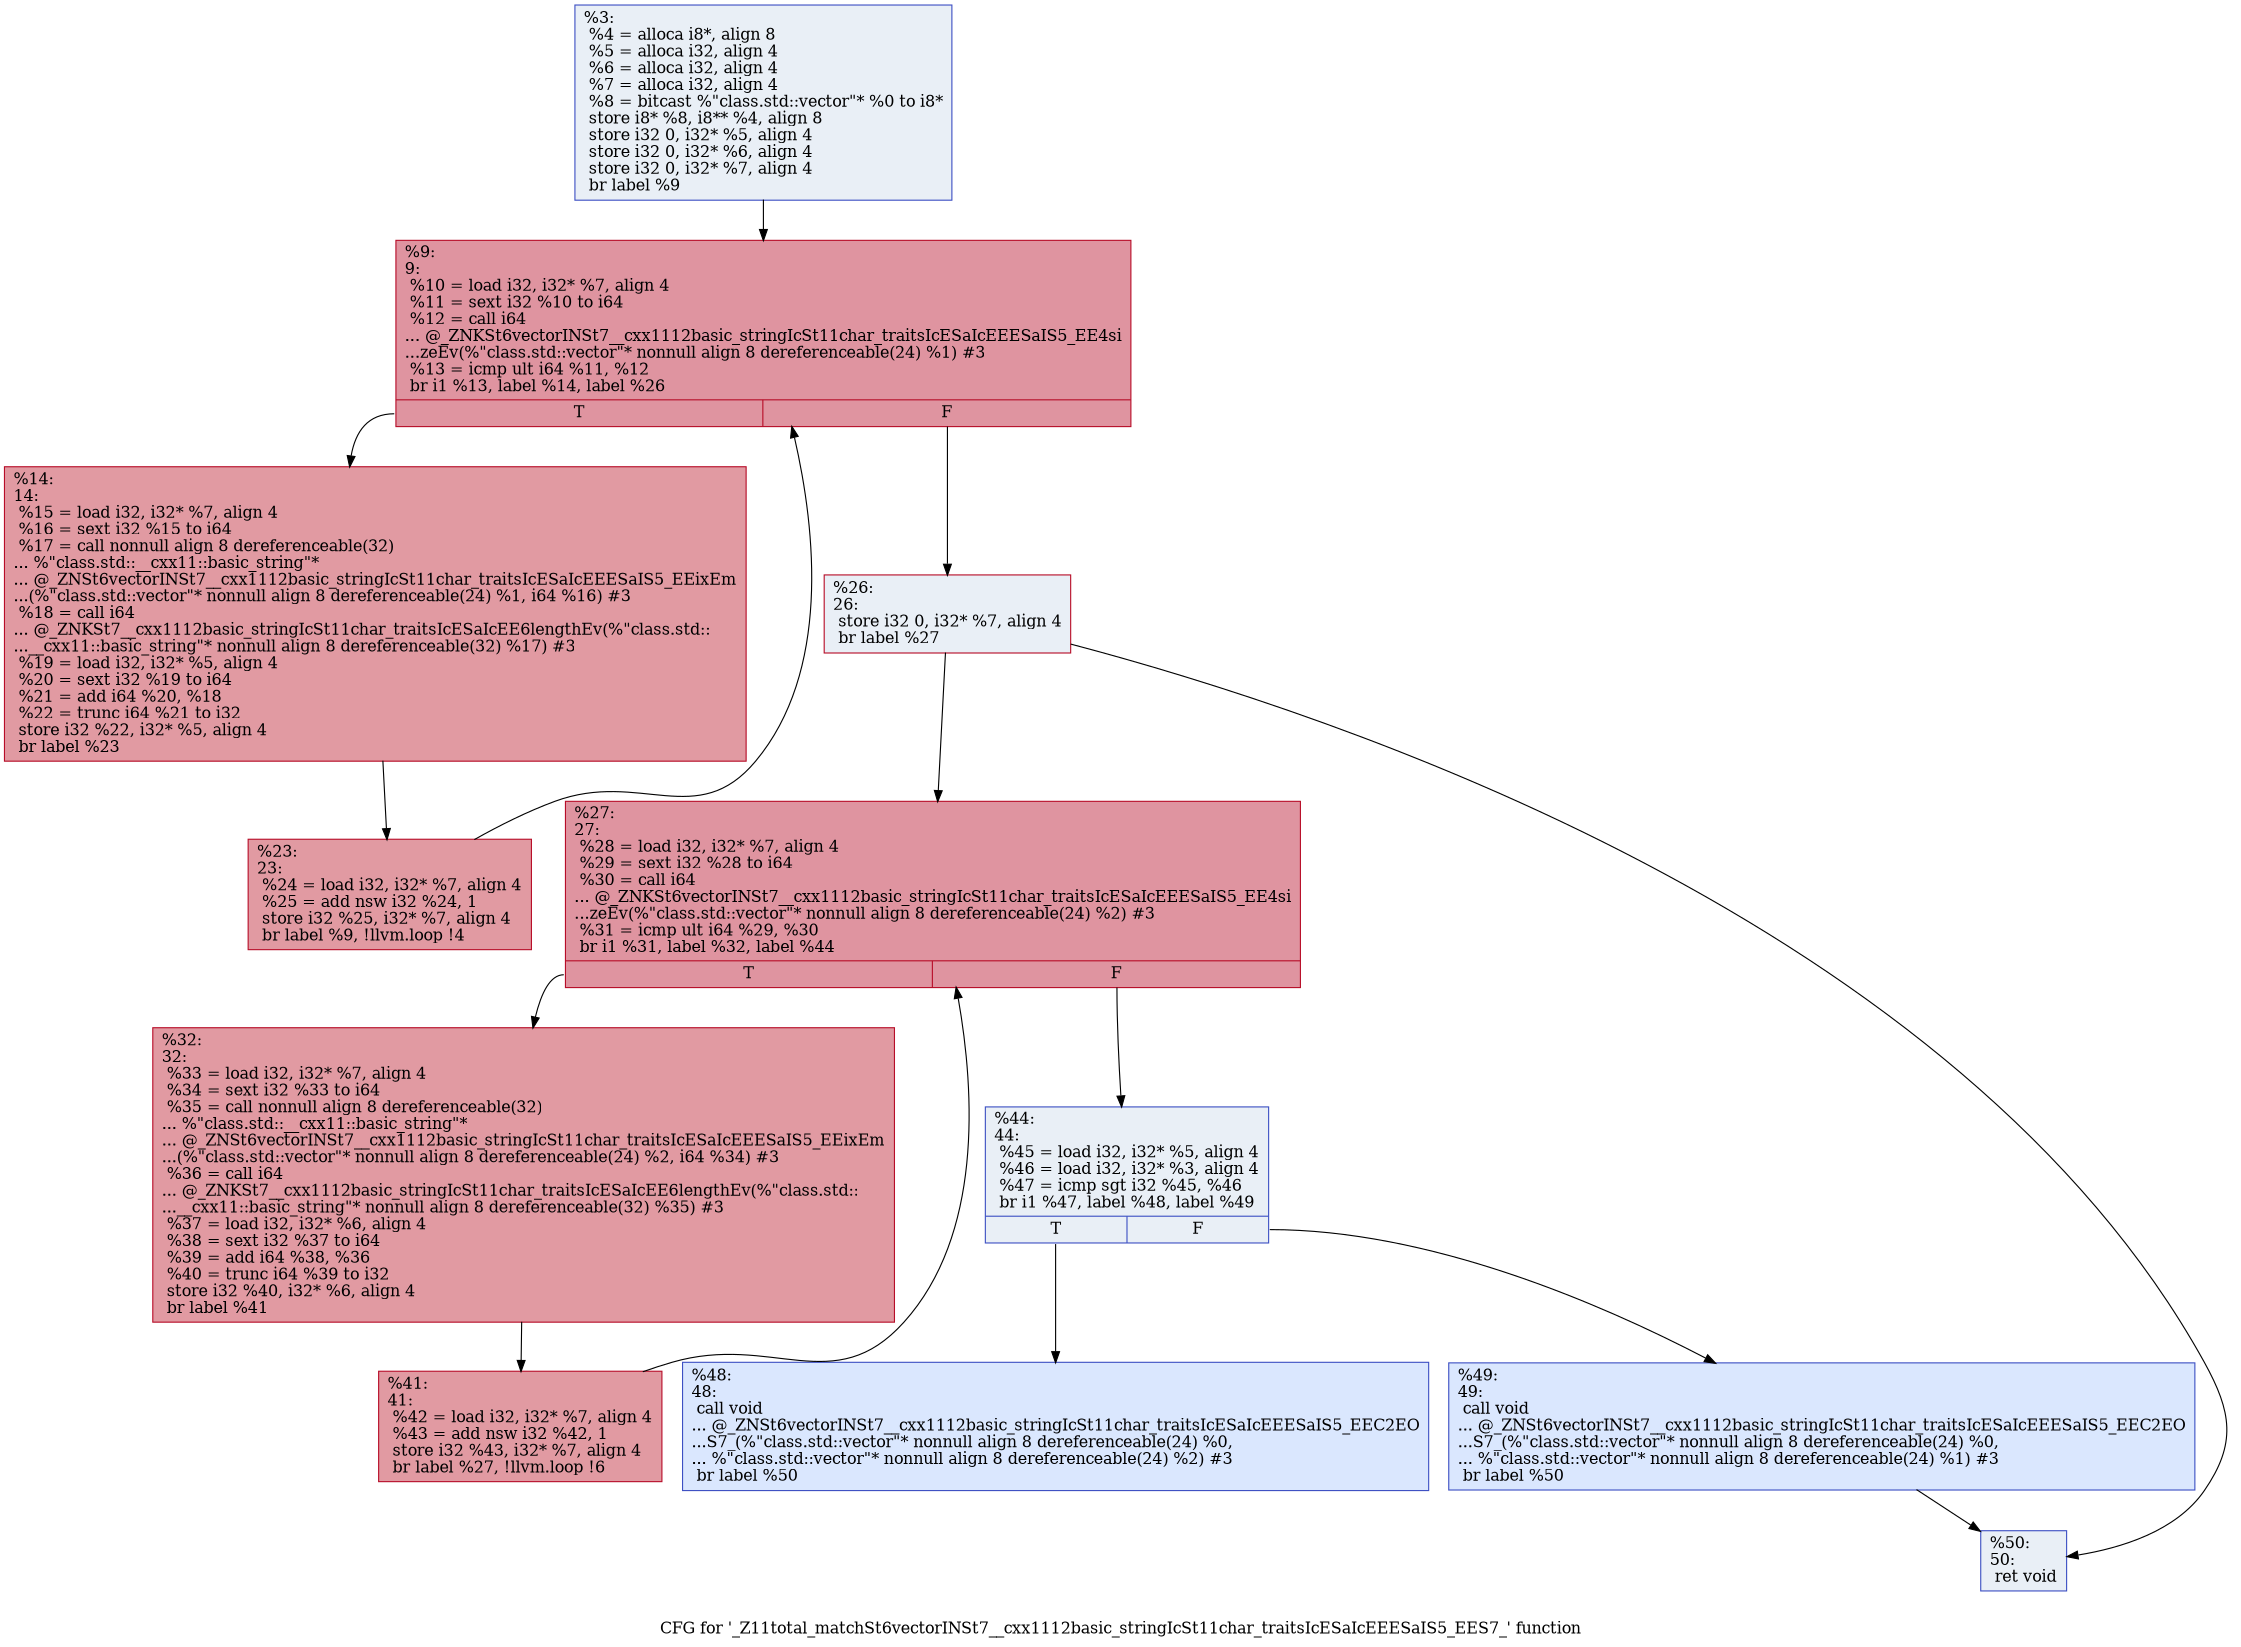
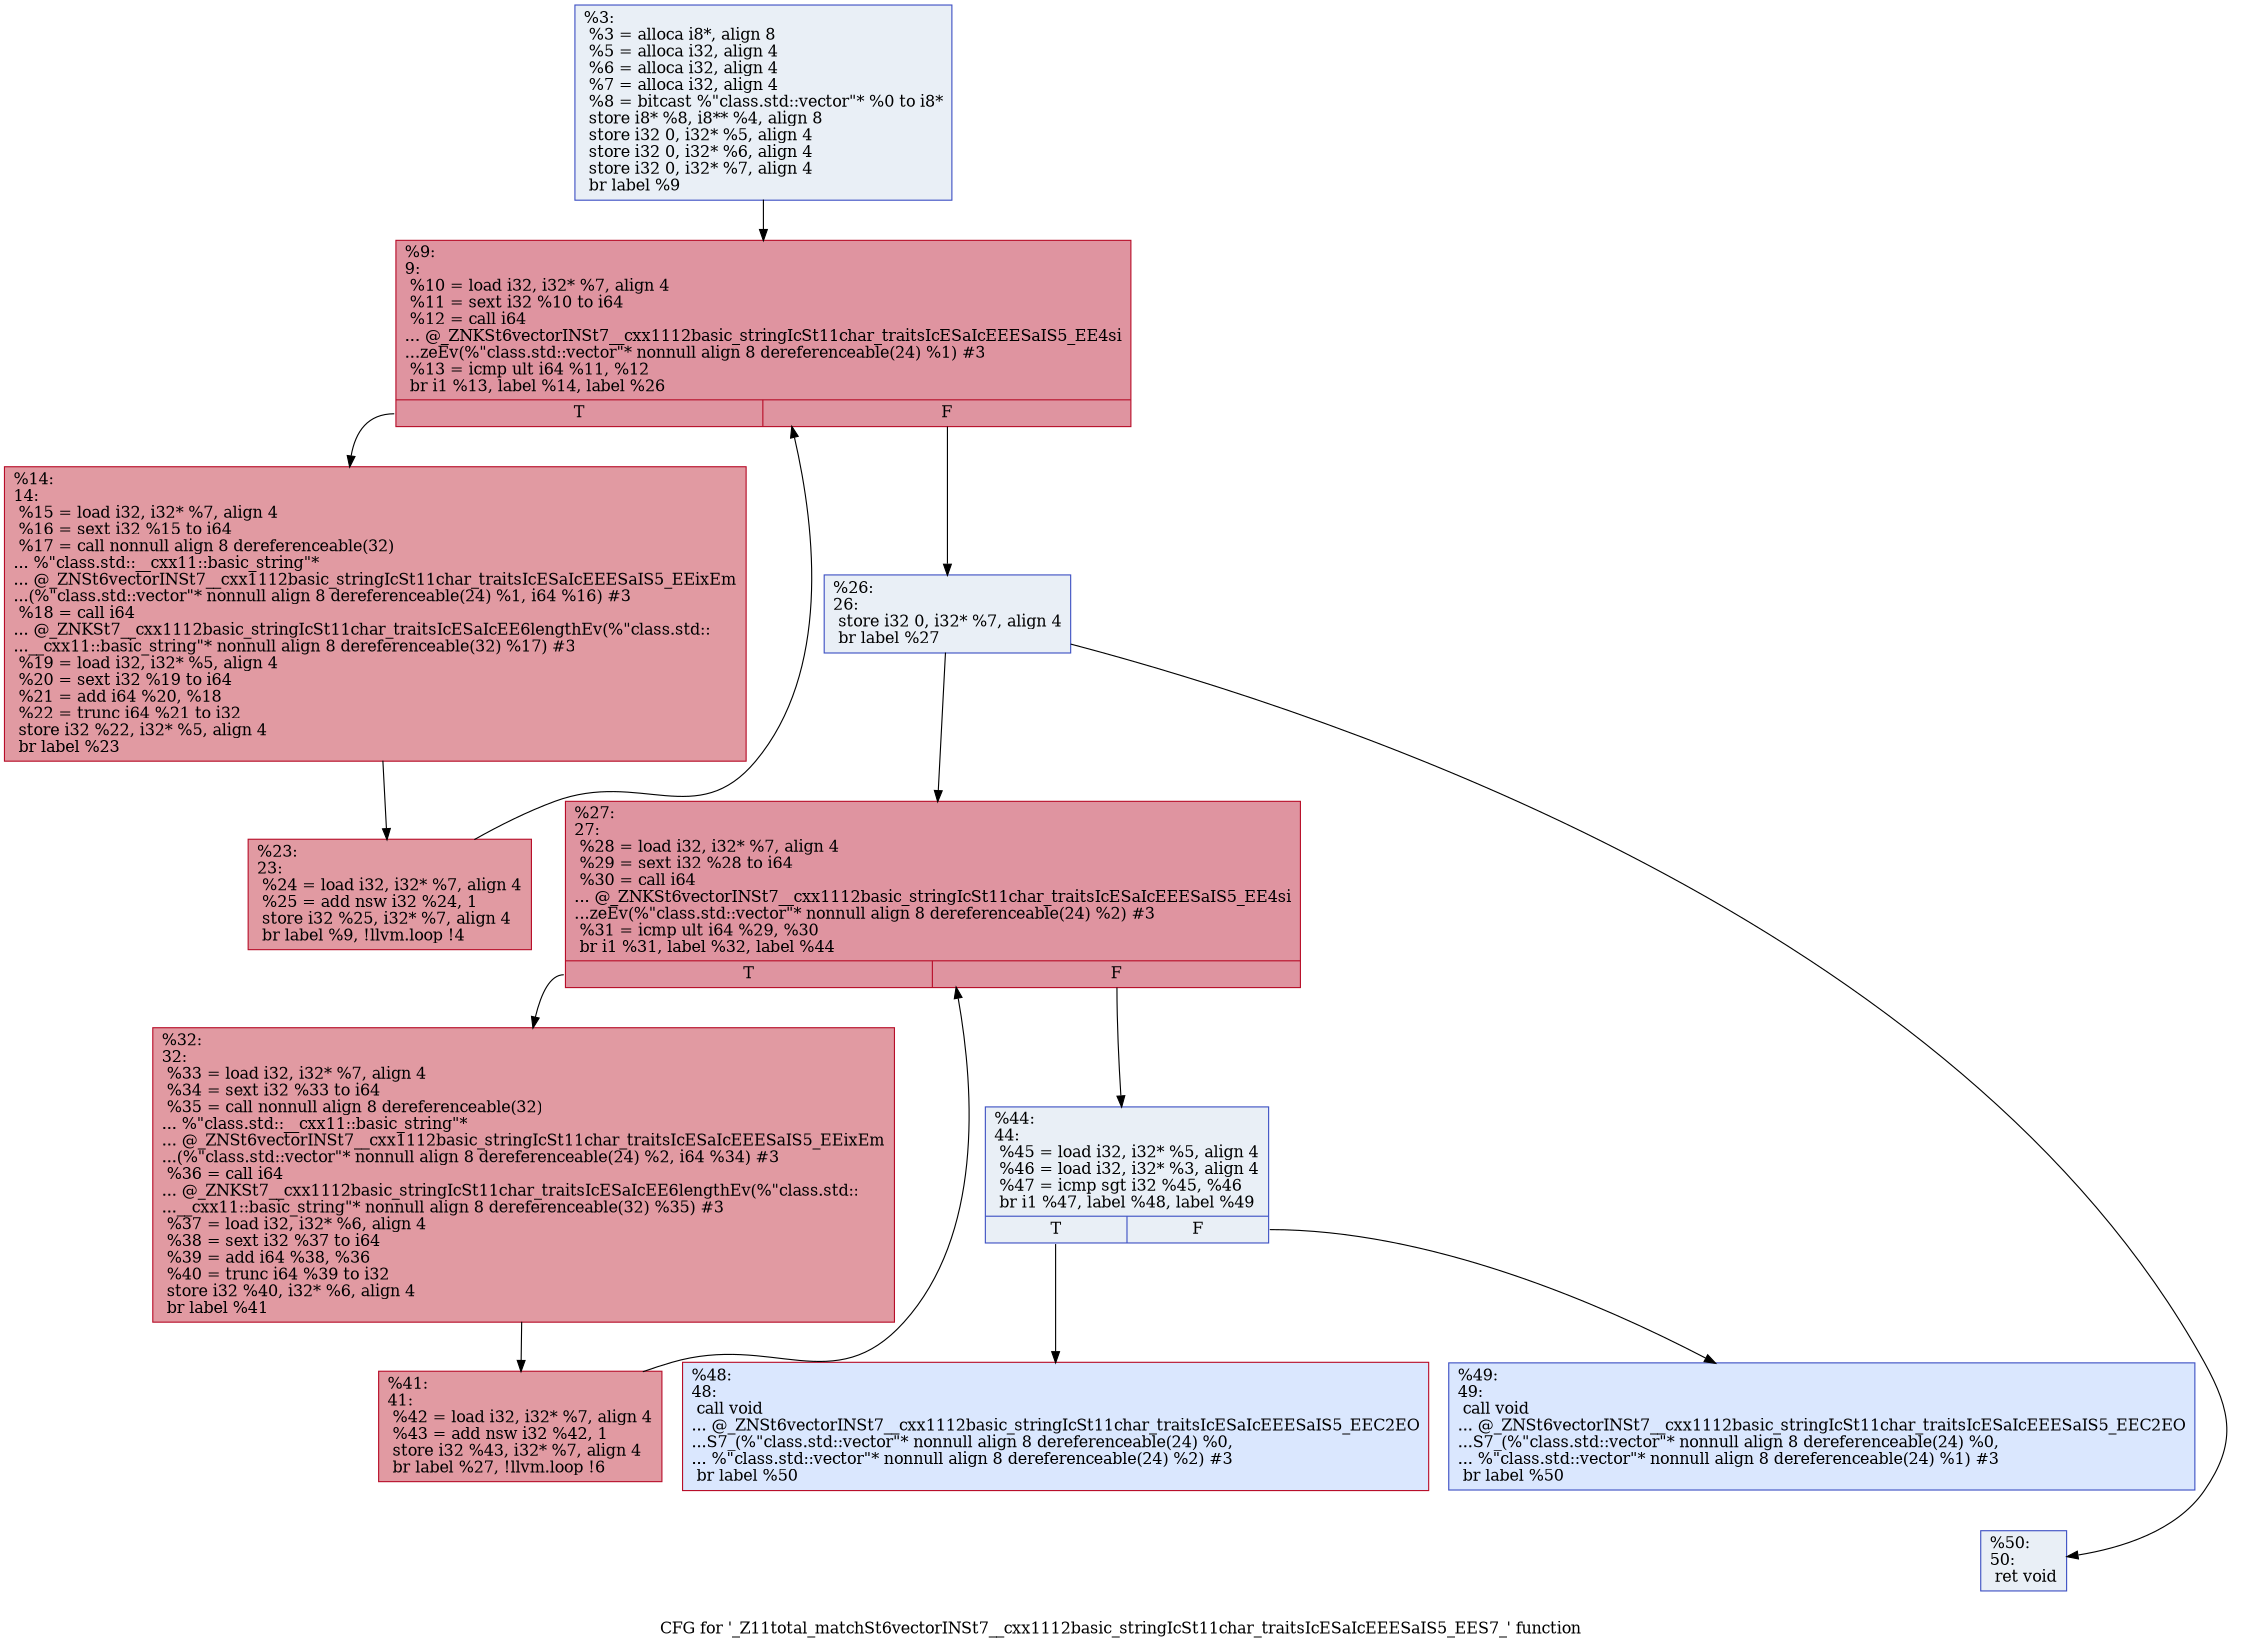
(680, 35) -> (680, 35)
(947, 614) -> (947, 614)
(1056, 1426) -> (1056, 1426)
(1944, 1507) -> none
